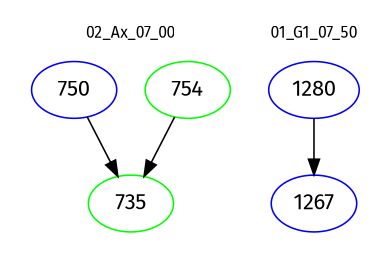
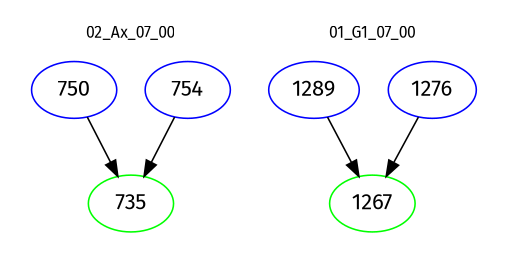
(314, 34) -> (372, 34)
(188, 90) -> (188, 90)
(314, 90) -> (314, 90)
none -> (432, 90)
(314, 204) -> (372, 204)
